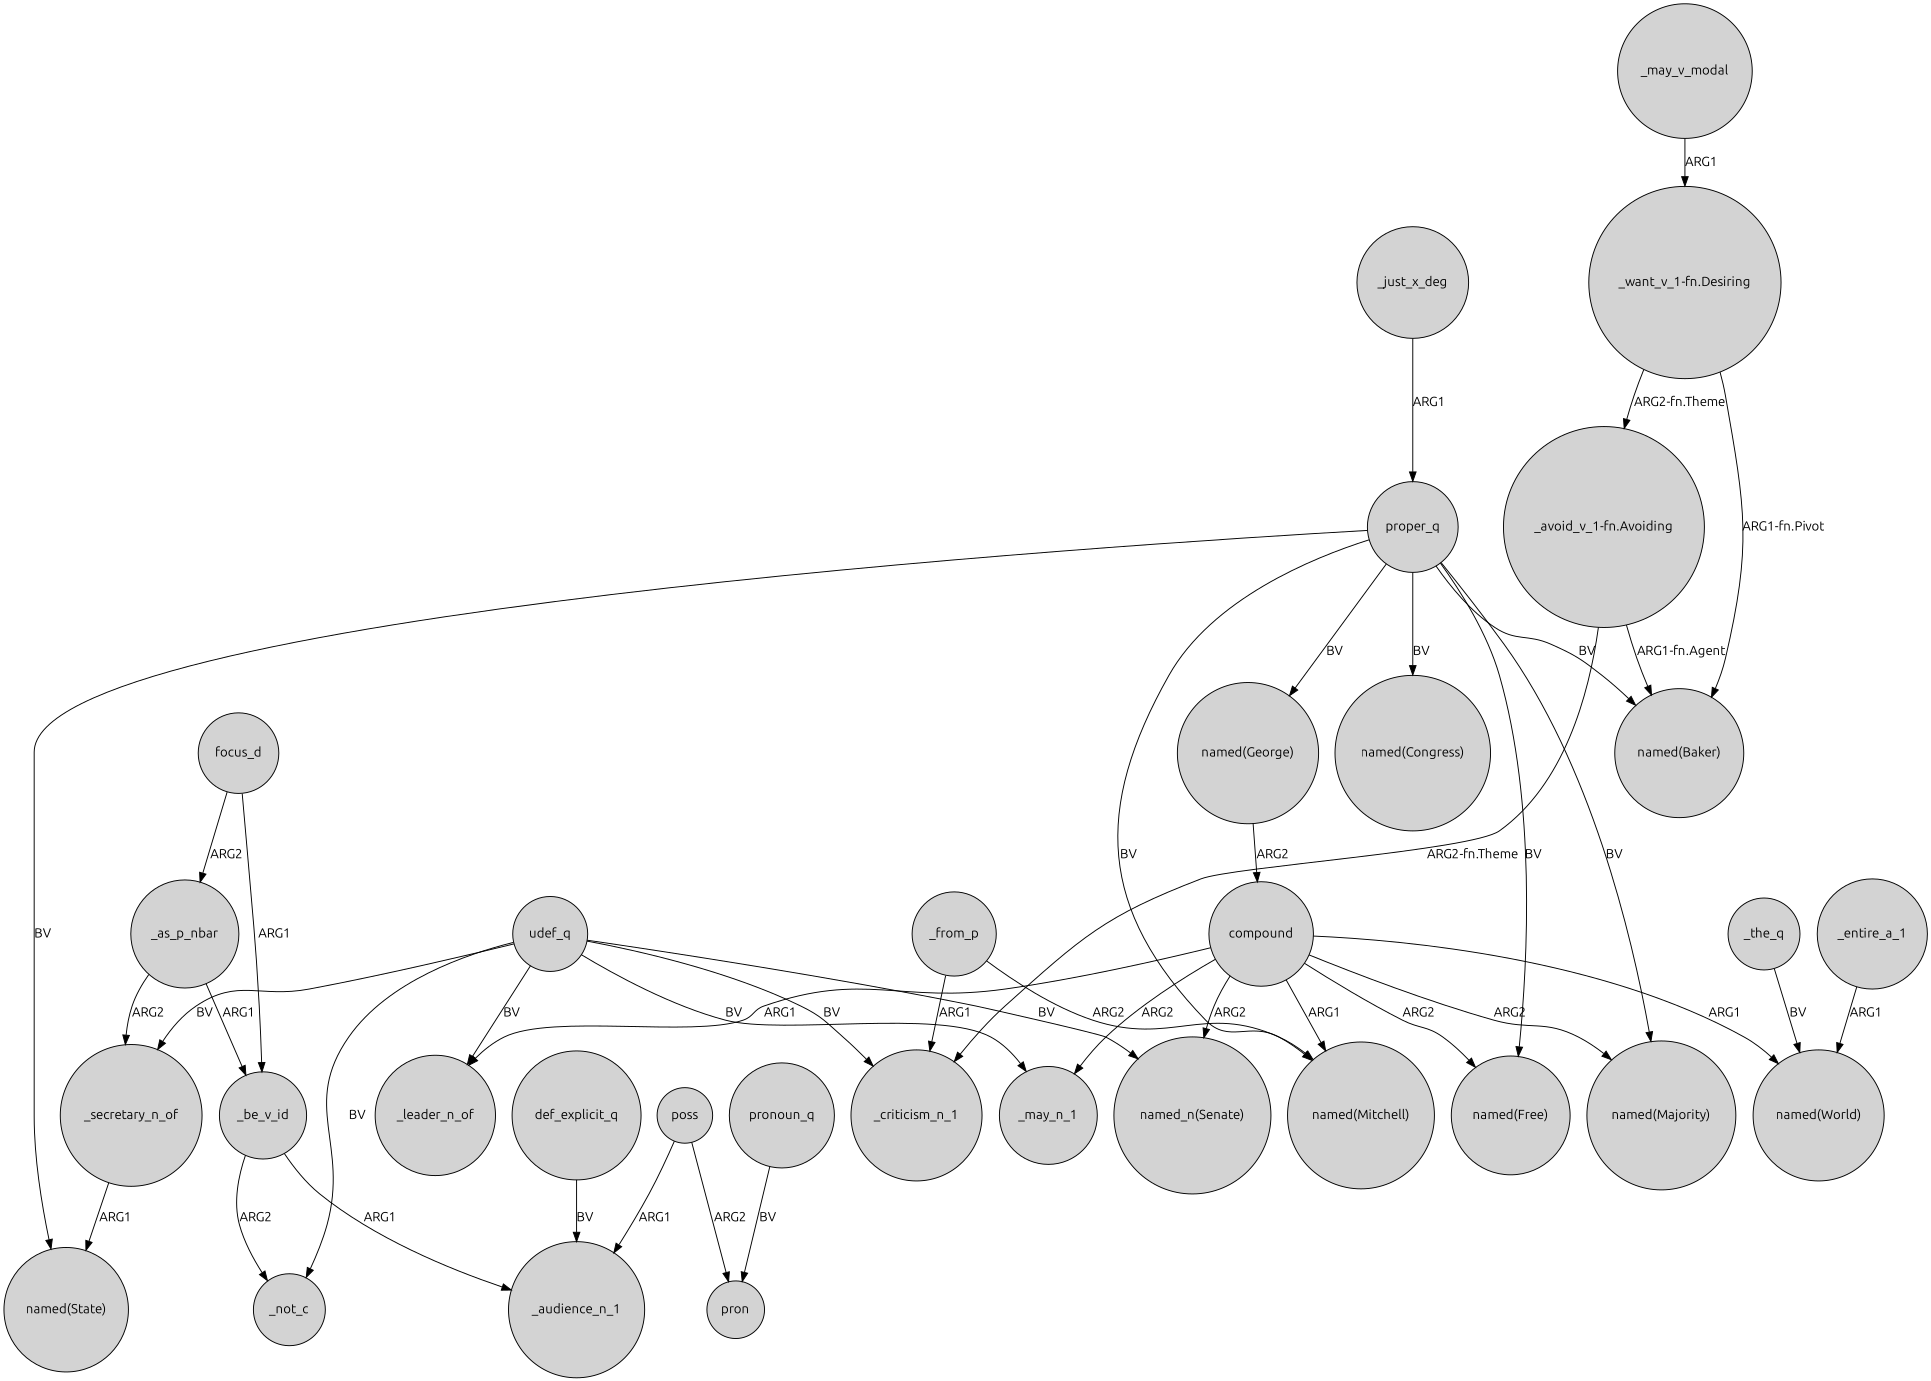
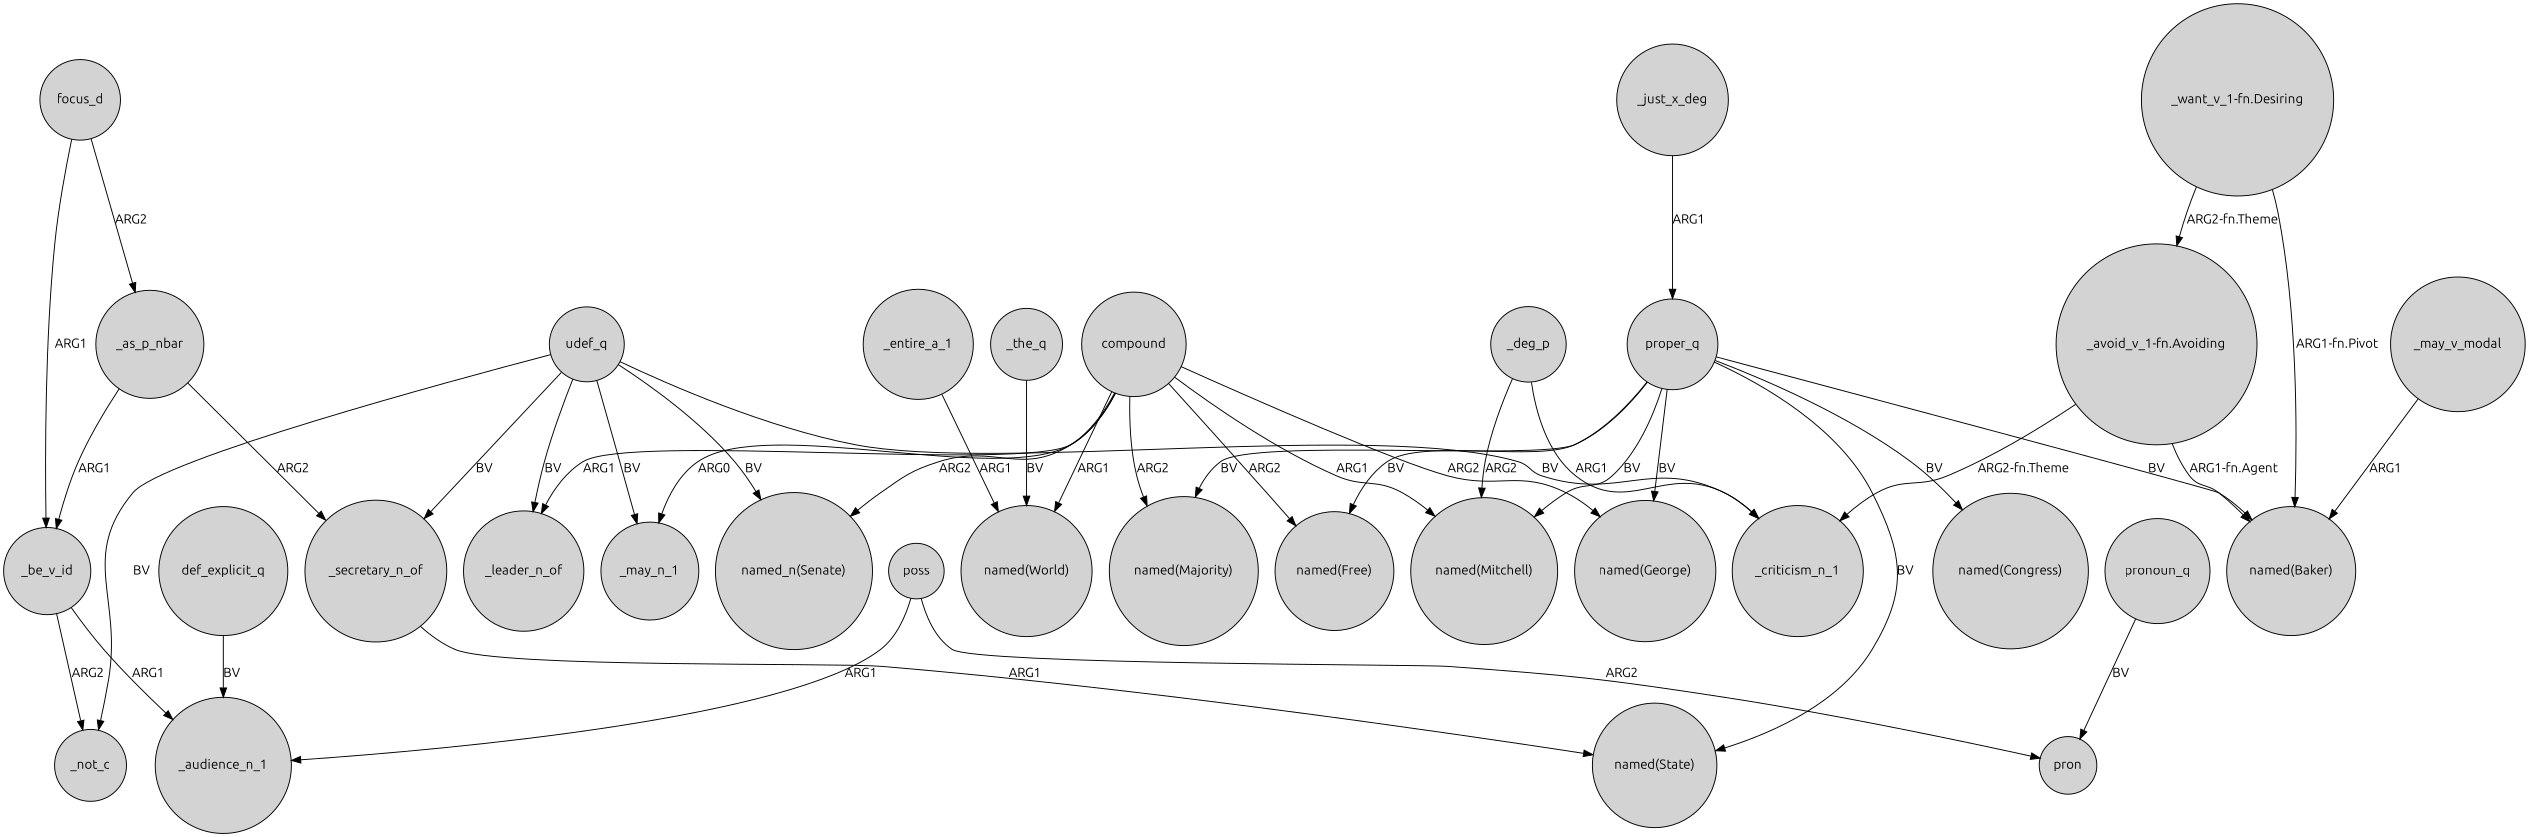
(1685, 158) -> (2377, 455)
(1255, 848) -> (1405, 461)
(954, 934) -> (1528, 344)
(1158, 1013) -> (714, 469)
